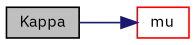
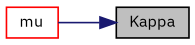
(100, 23) -> (79, 23)
